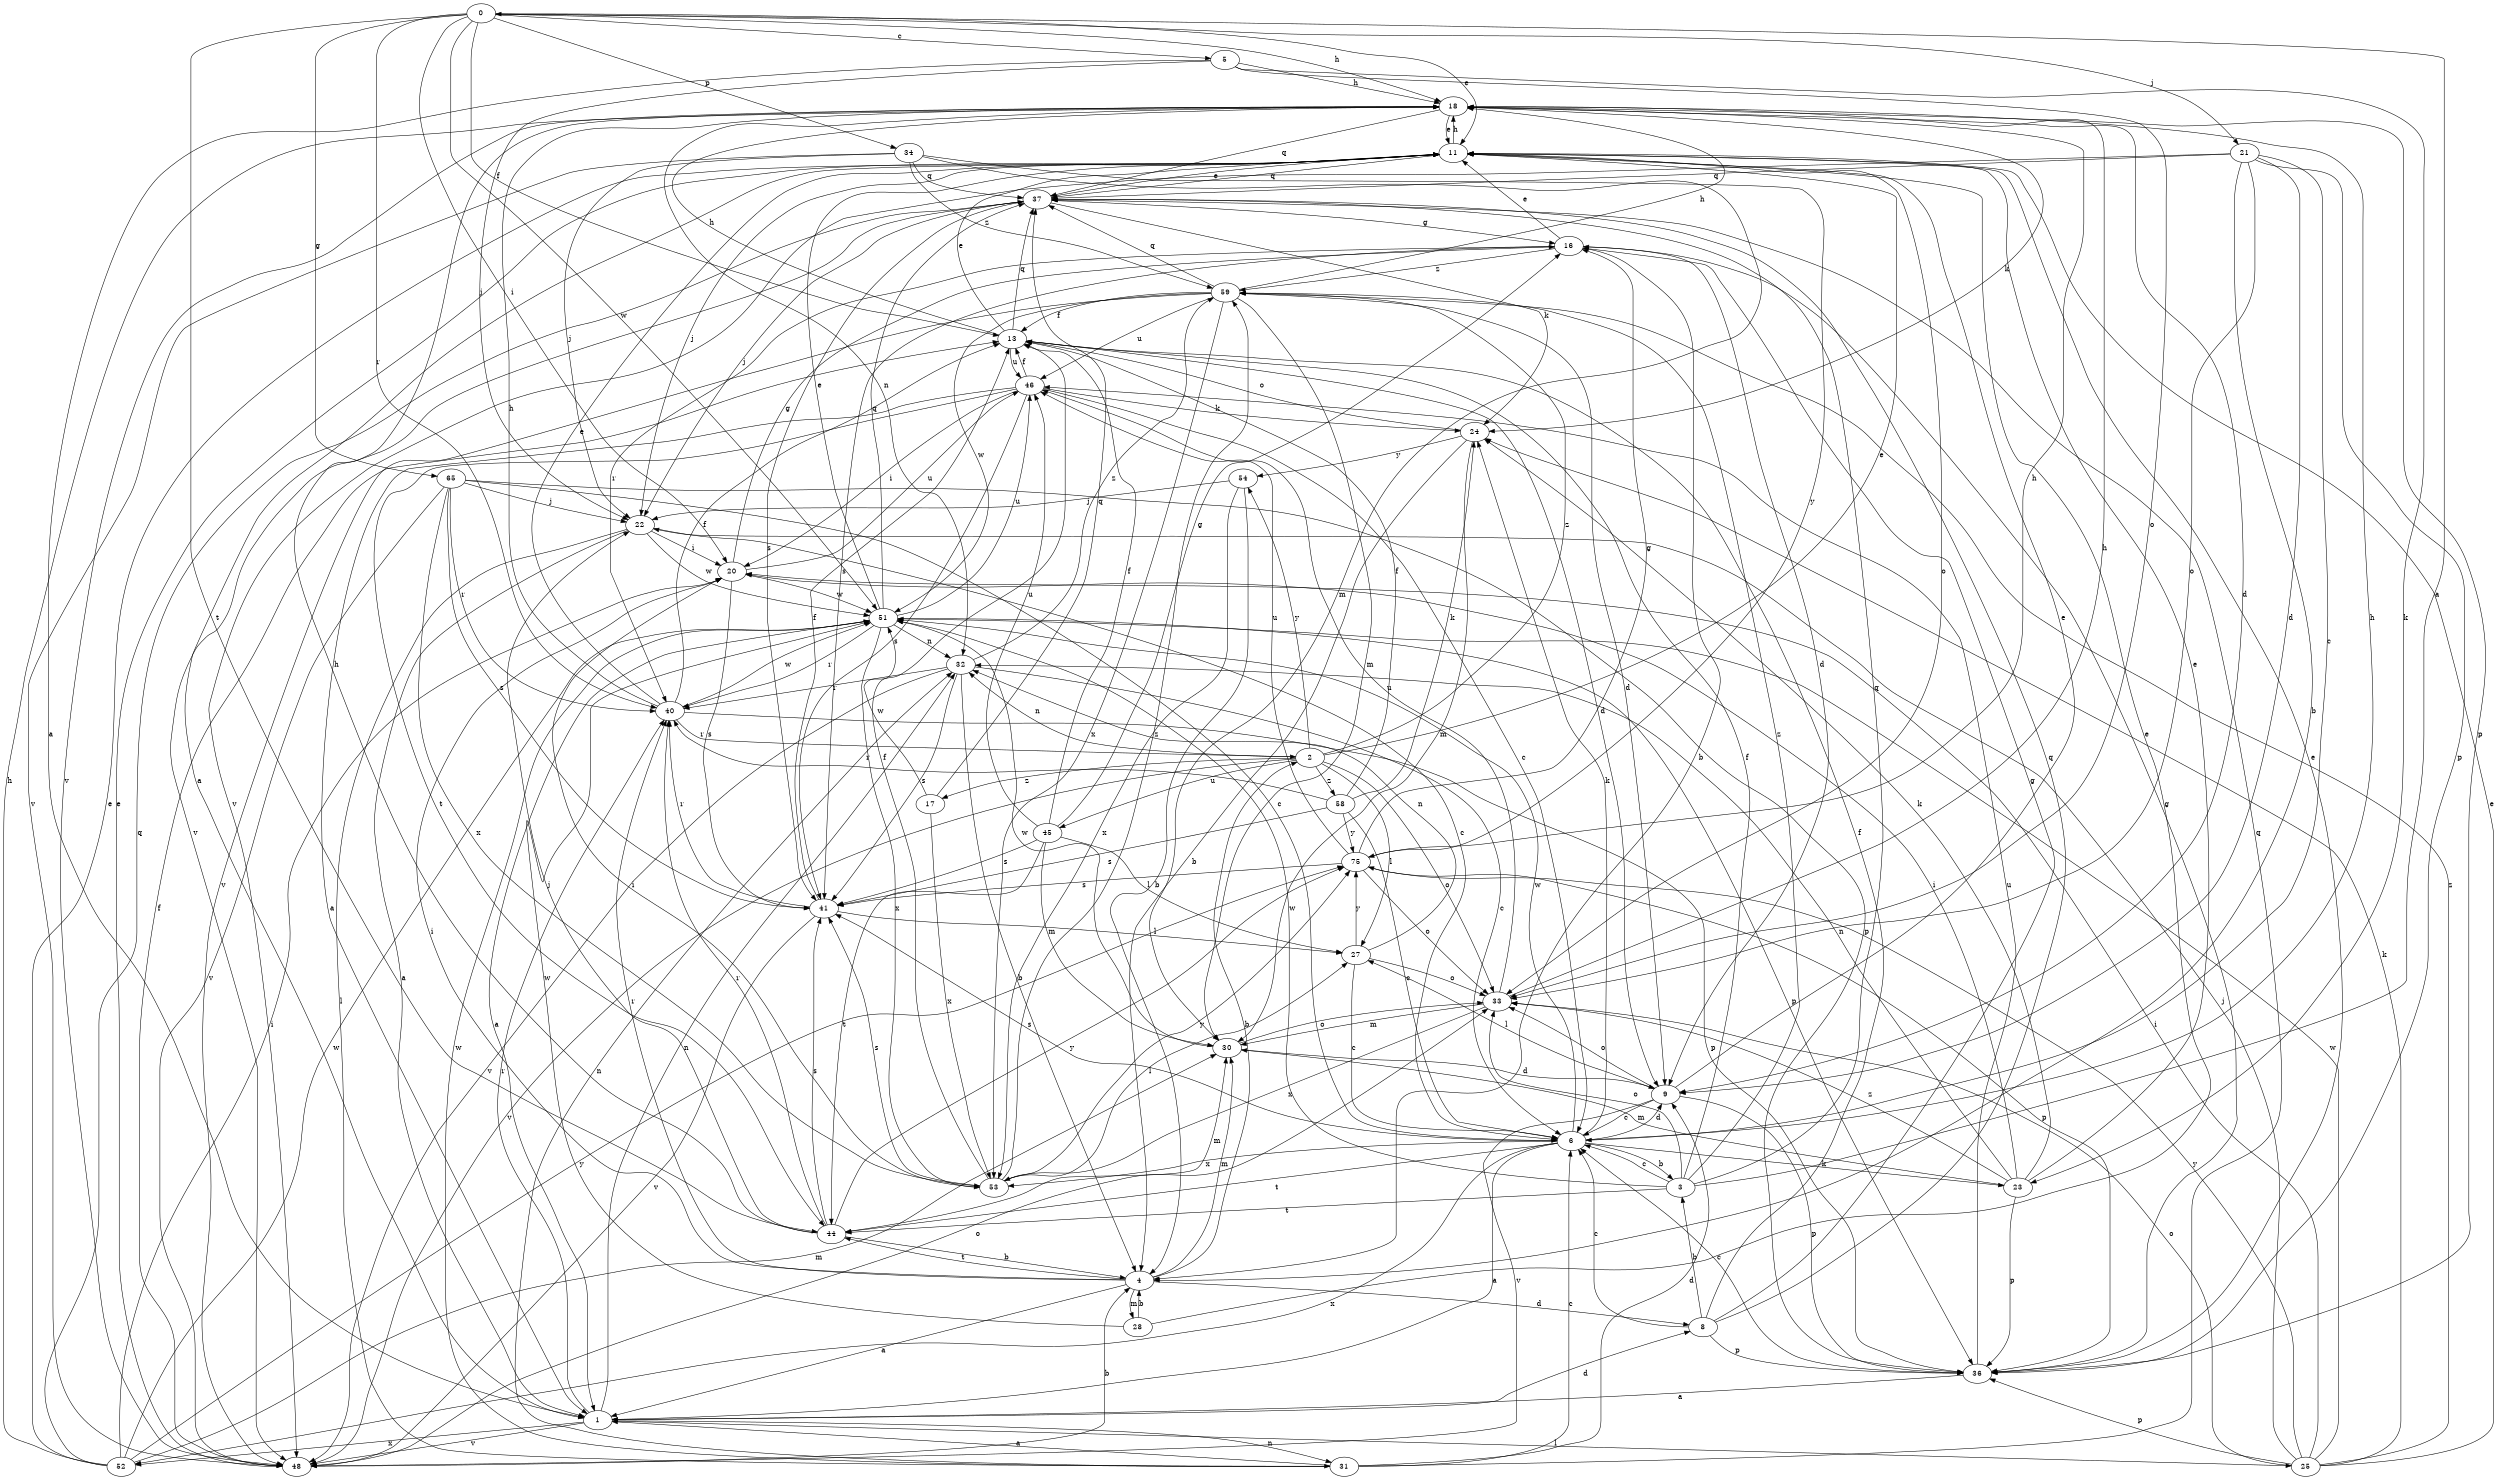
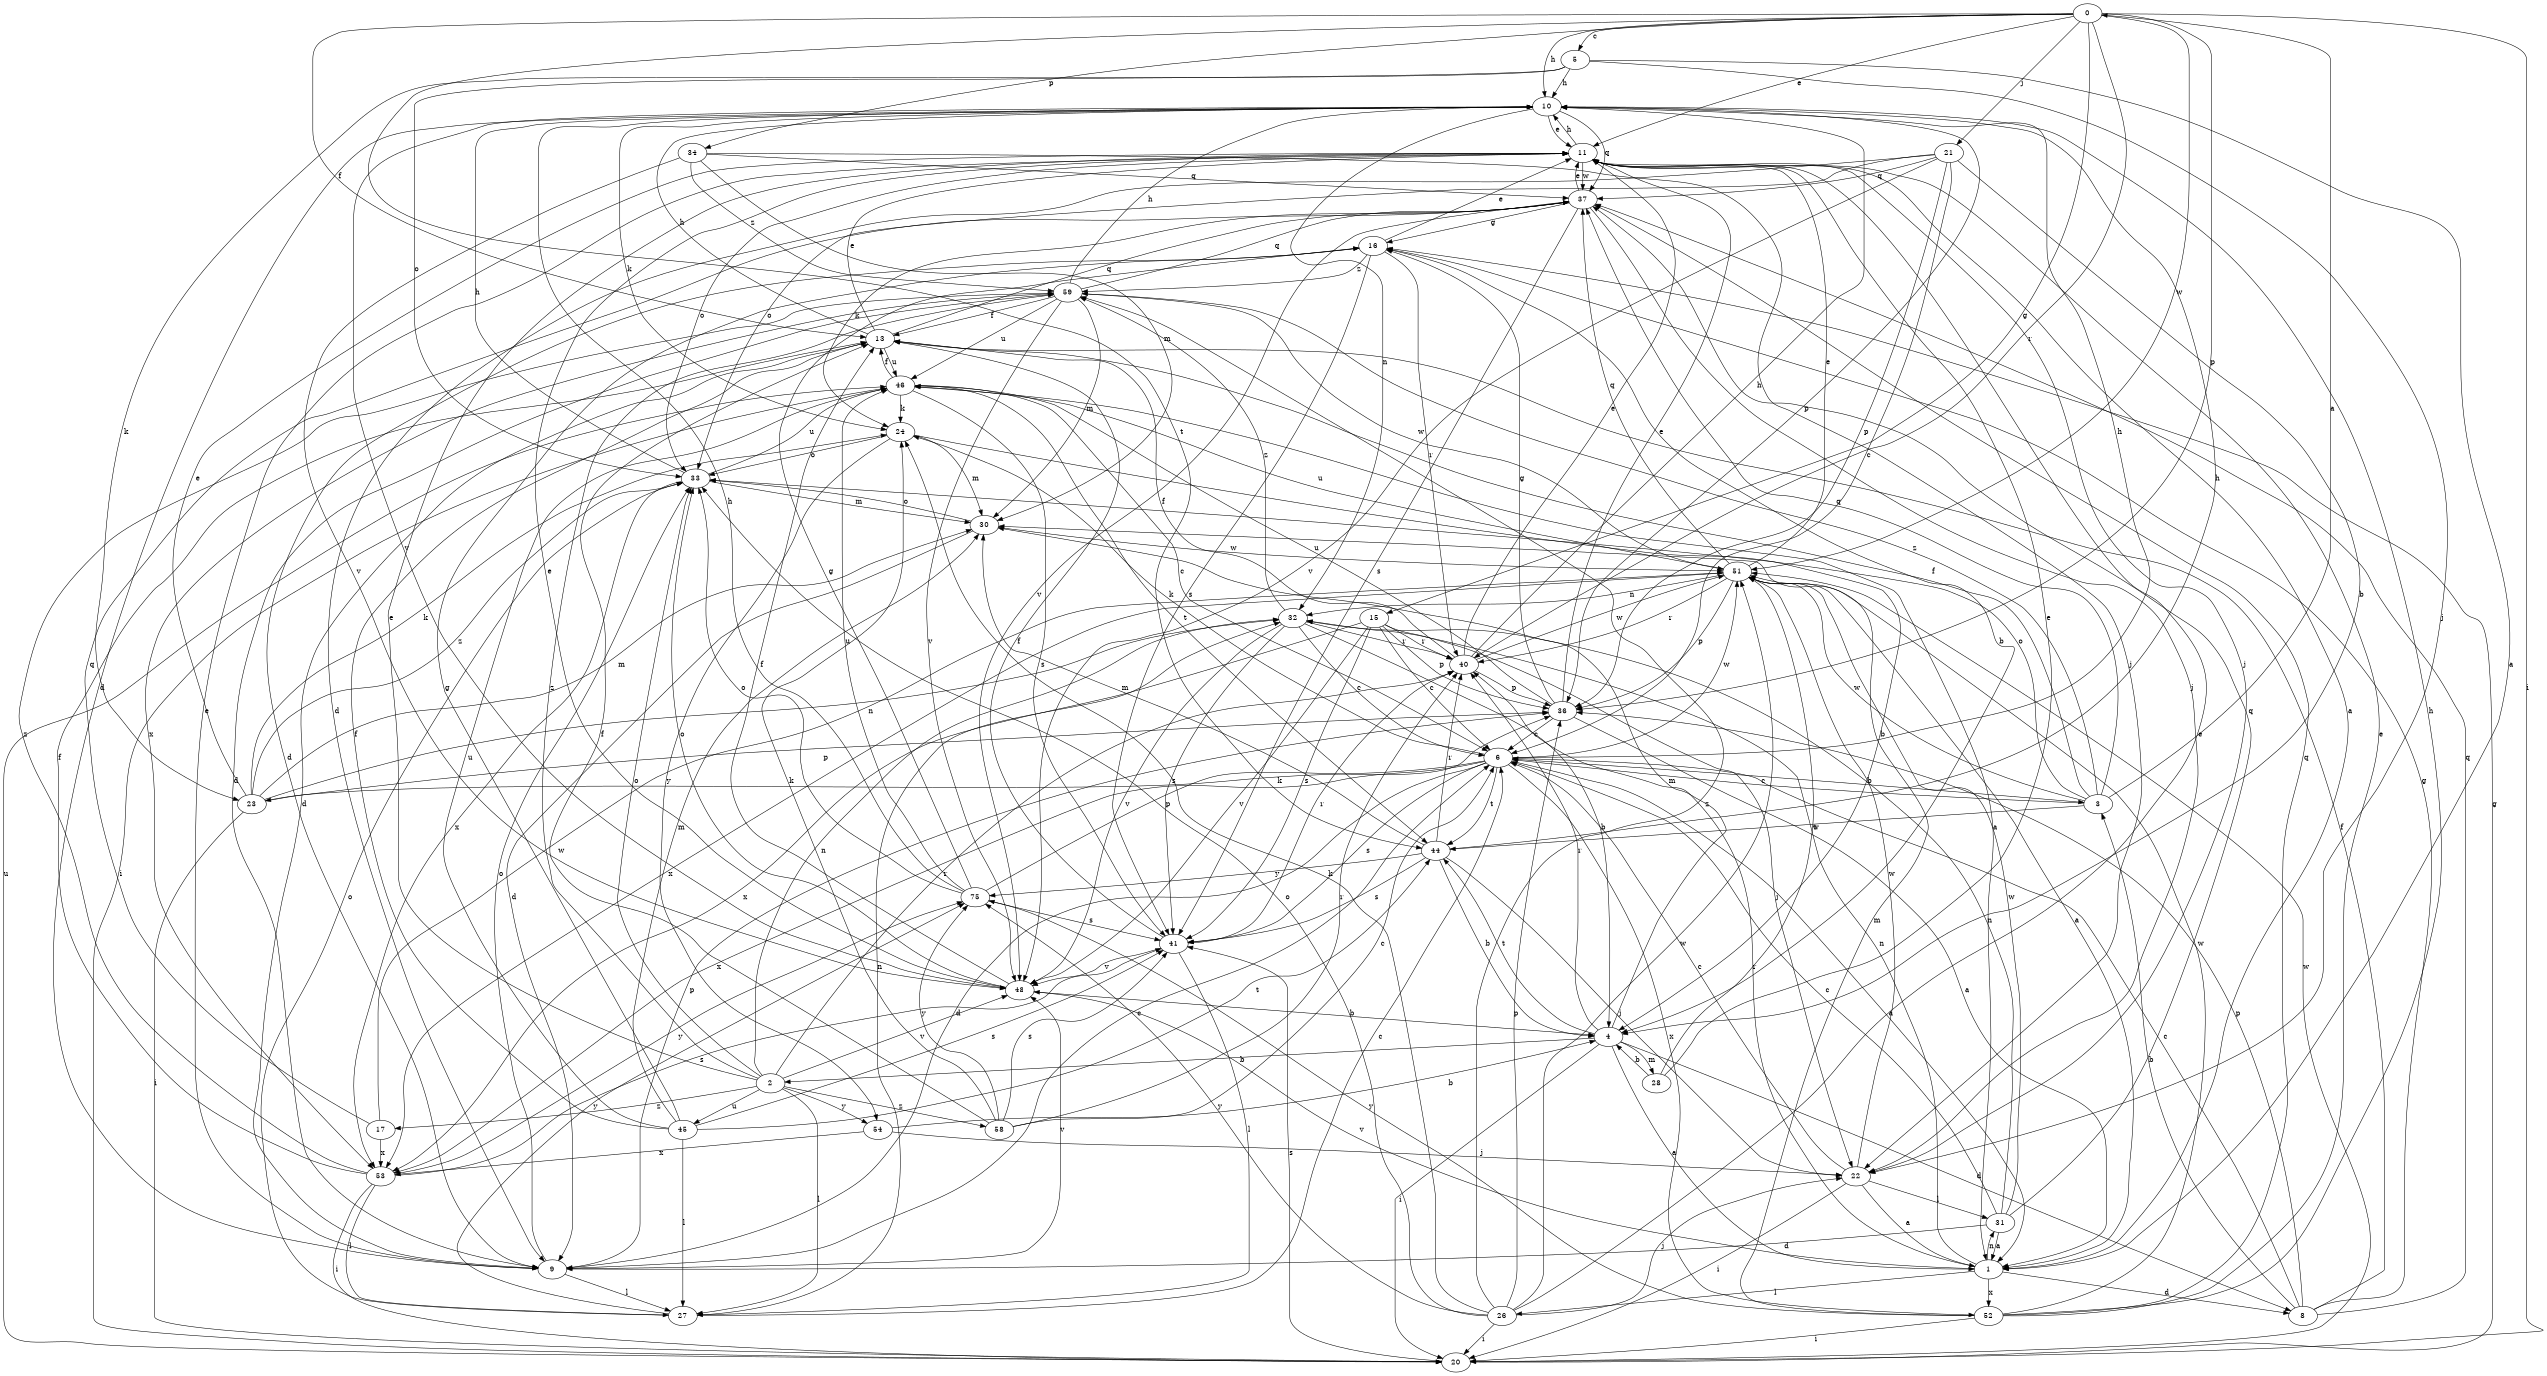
(1453, 106) -> (1547, 106)
(1273, 176) -> (1586, 176)
(1813, 199) -> none
(1256, 394) -> (801, 455)
(451, 479) -> (1374, 618)
none -> (2136, 511)
(980, 749) -> (1057, 780)
(2306, 1467) -> (1502, 1316)
